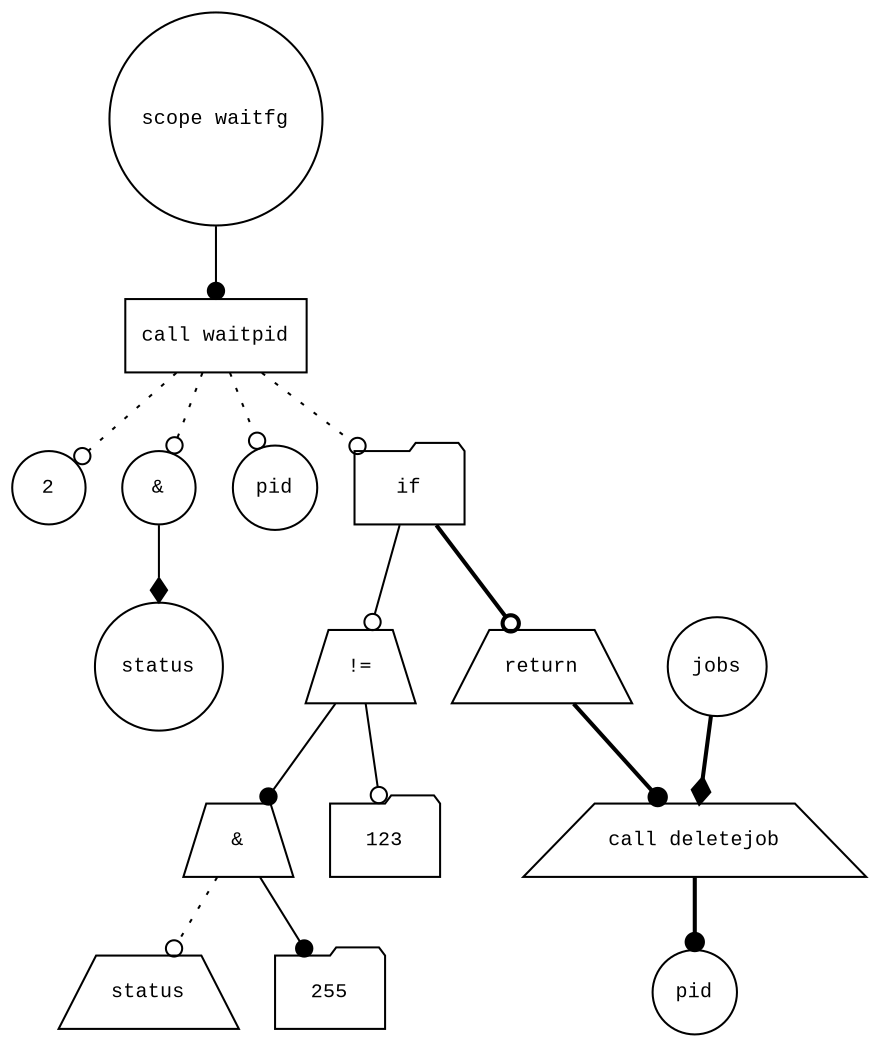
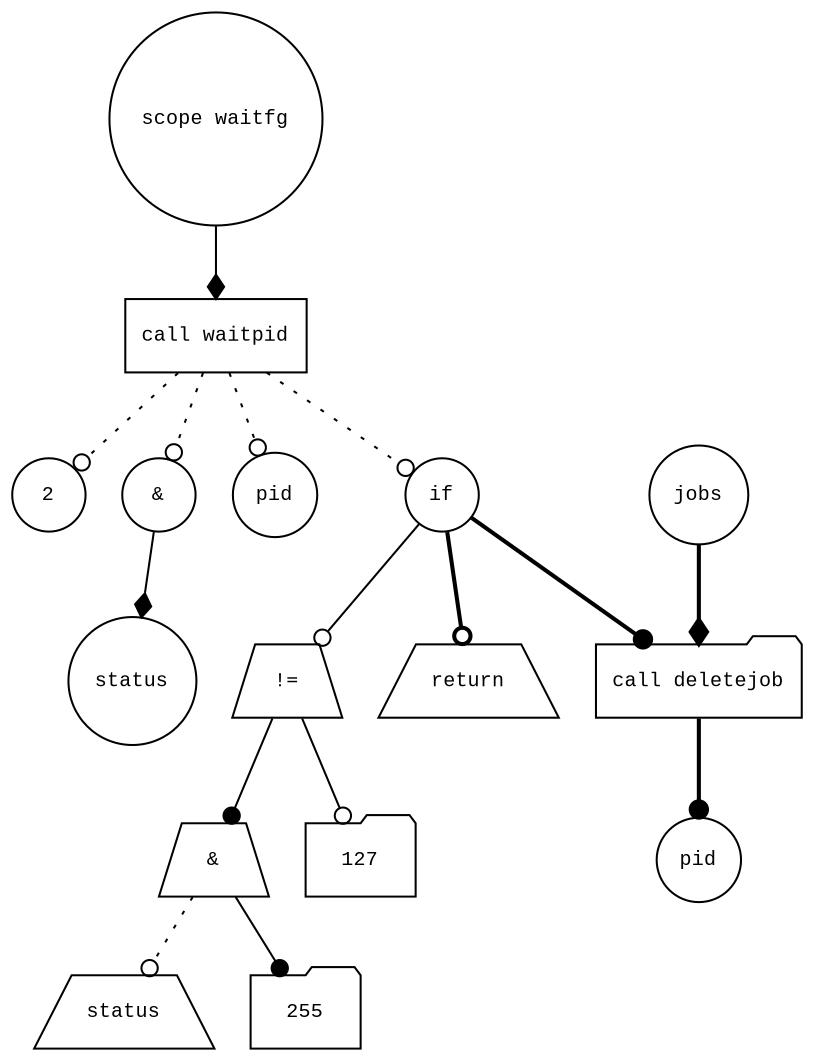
(216, 254) -> (216, 250)
(410, 488) -> (442, 495)
(613, 747) -> (554, 576)
(385, 840) -> (361, 860)
(695, 840) -> (699, 681)
